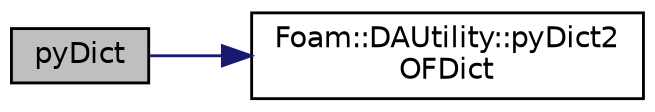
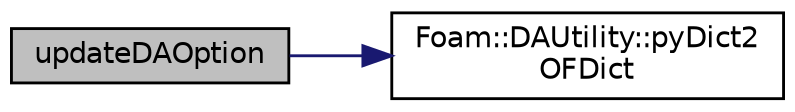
(80, 56) -> (150, 56)
